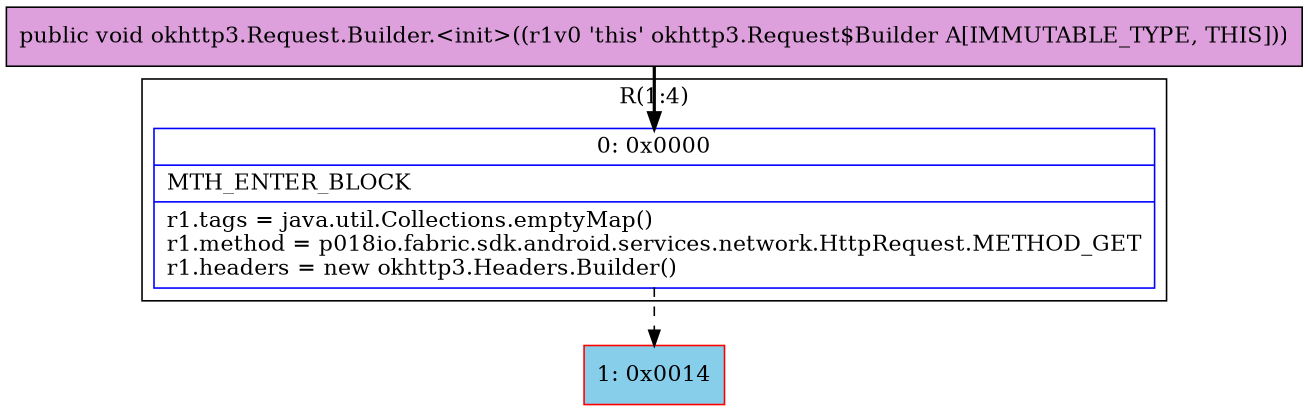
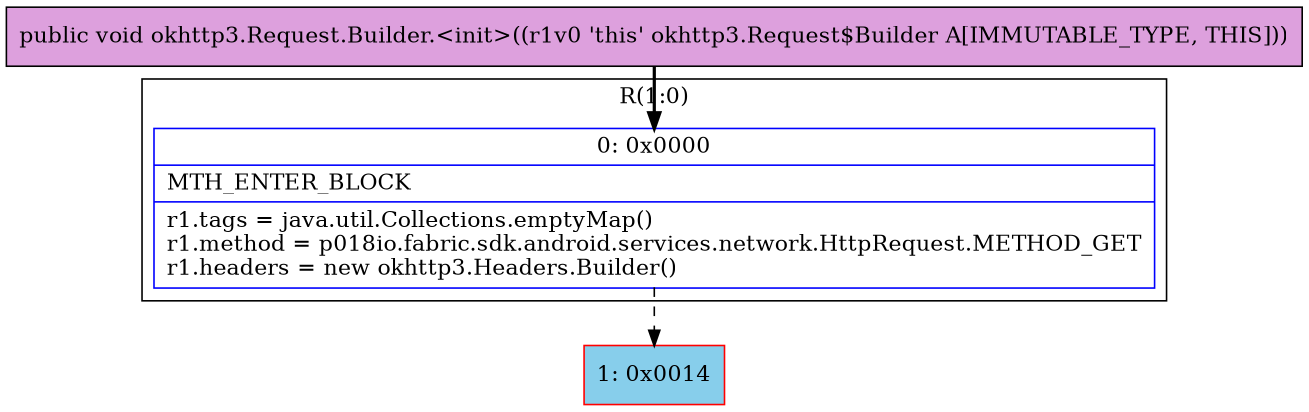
(654, 97) -> (654, 97)
